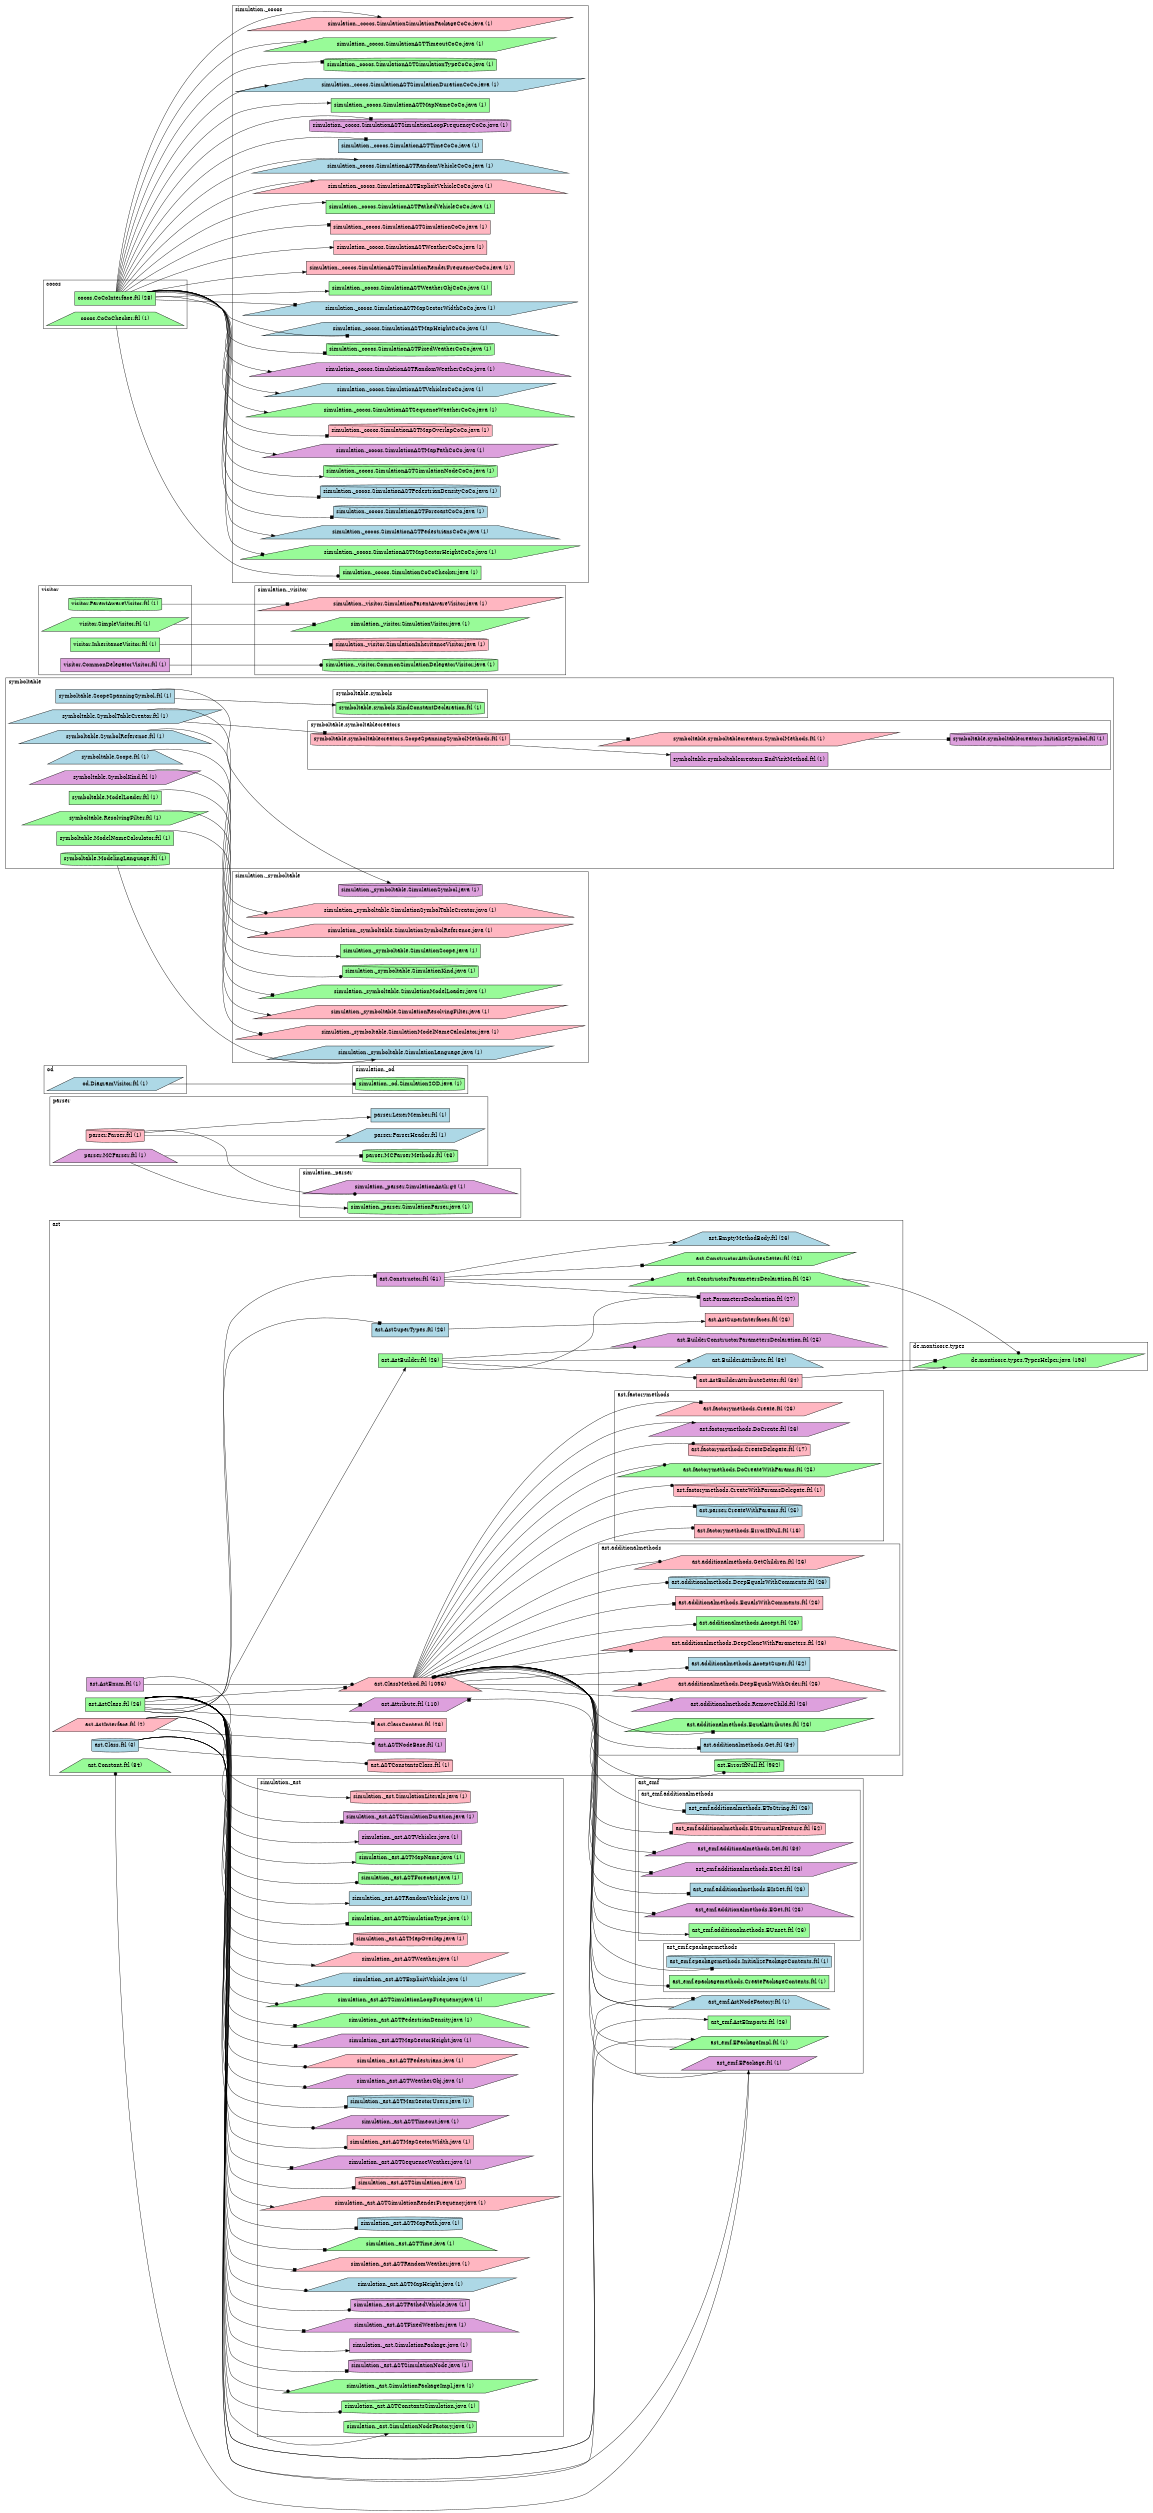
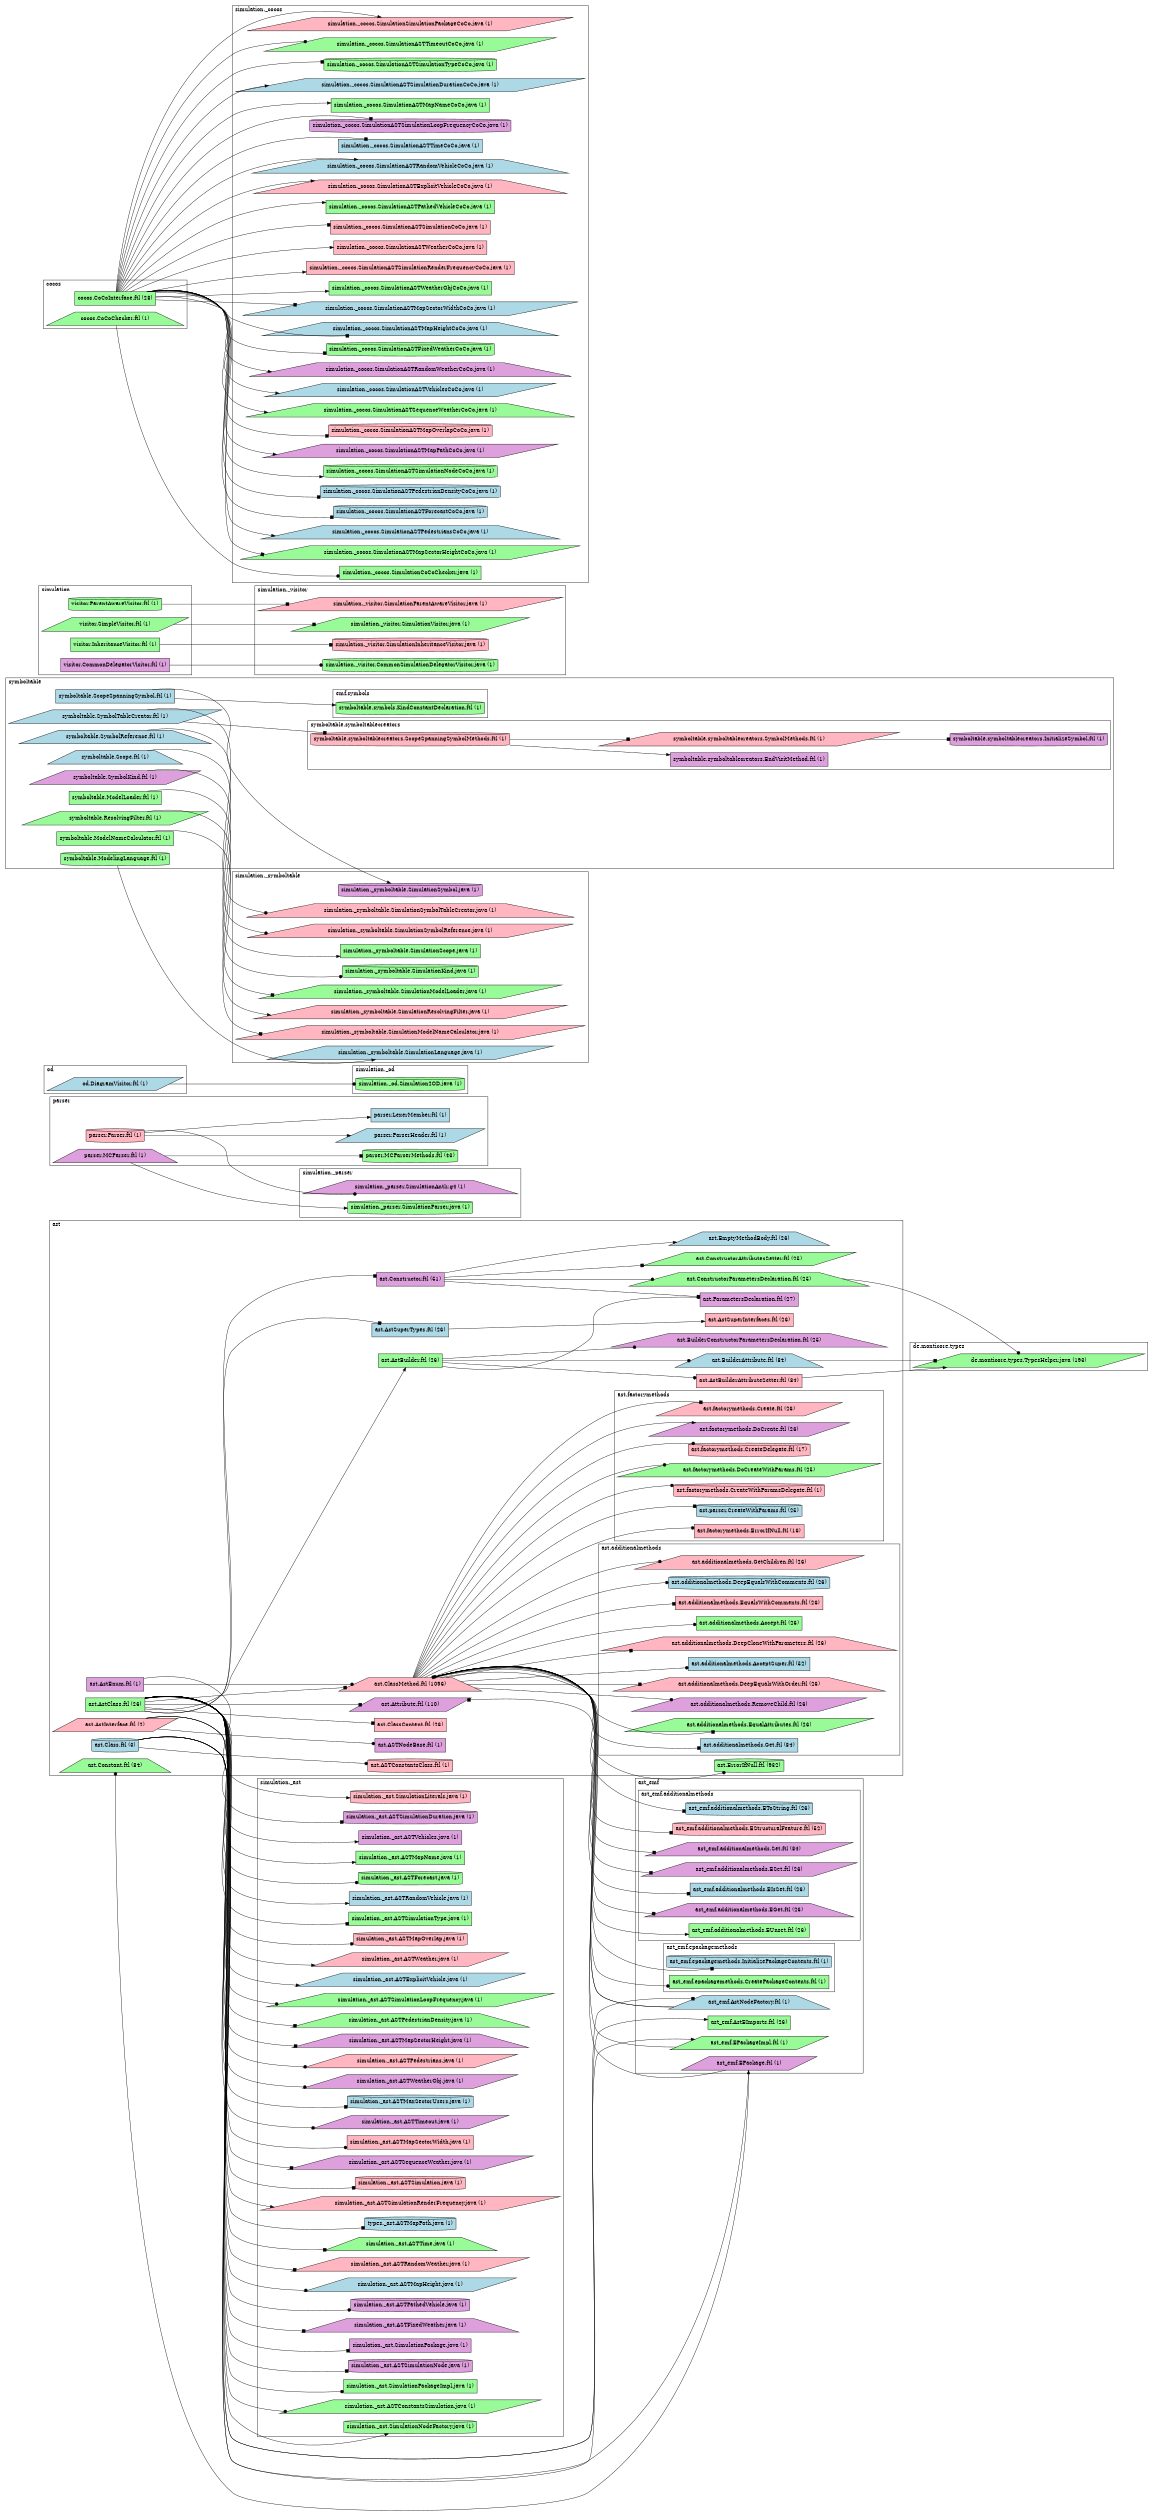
(50, 590) -> (56, 590)
(364, 694) -> (353, 694)
(410, 1858) -> (410, 1858)
(226, 2053) -> (226, 2053)
(410, 2224) -> (410, 2224)
(410, 2386) -> (410, 2386)
(410, 2407) -> (410, 2407)
